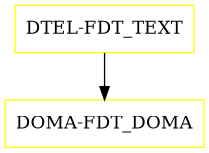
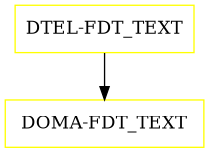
(105, 124) -> (105, 124)
